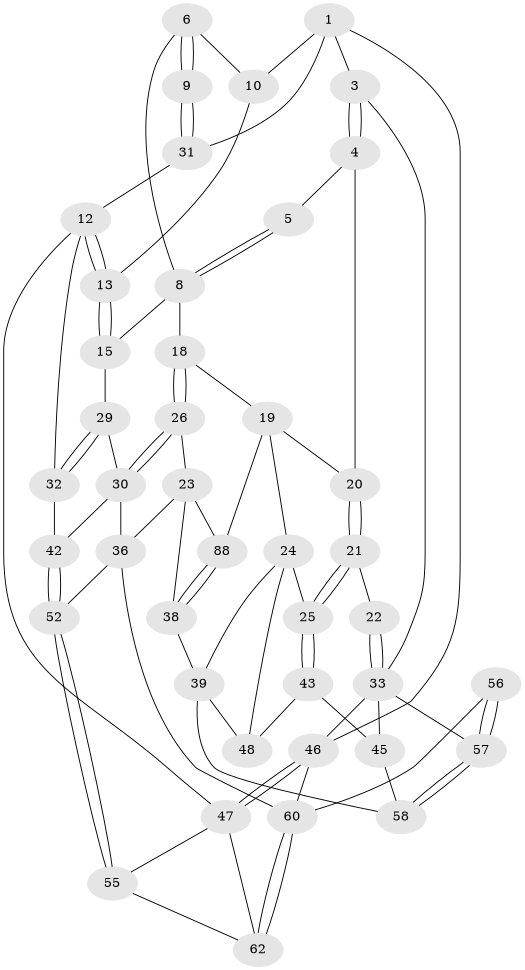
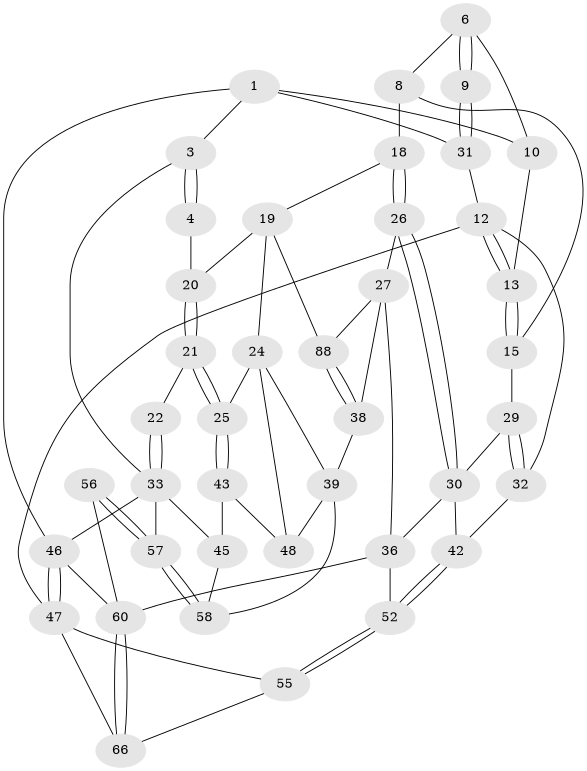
(289, 219) -> none
(187, 485) -> (384, 286)
(258, 950) -> (121, 751)
